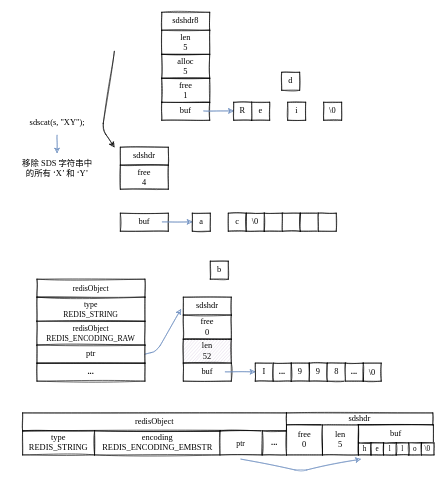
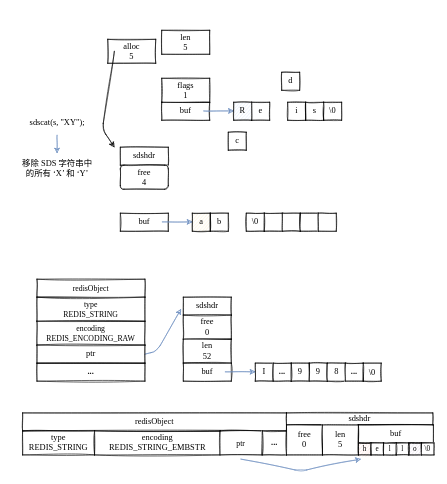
(186, 21) -> none
(186, 66) -> (132, 51)
(186, 90) -> (186, 90)
(243, 111) -> (243, 111)
none -> (315, 111)
(144, 177) -> (144, 177)
(201, 222) -> (201, 222)
(237, 222) -> (237, 141)
(219, 270) -> (219, 222)
(91, 333) -> (91, 333)
(207, 351) -> (207, 351)
(158, 443) -> (158, 443)
(365, 449) -> (365, 449)
(415, 449) -> (415, 449)
